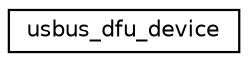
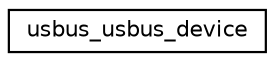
(124, 31) -> (137, 31)
